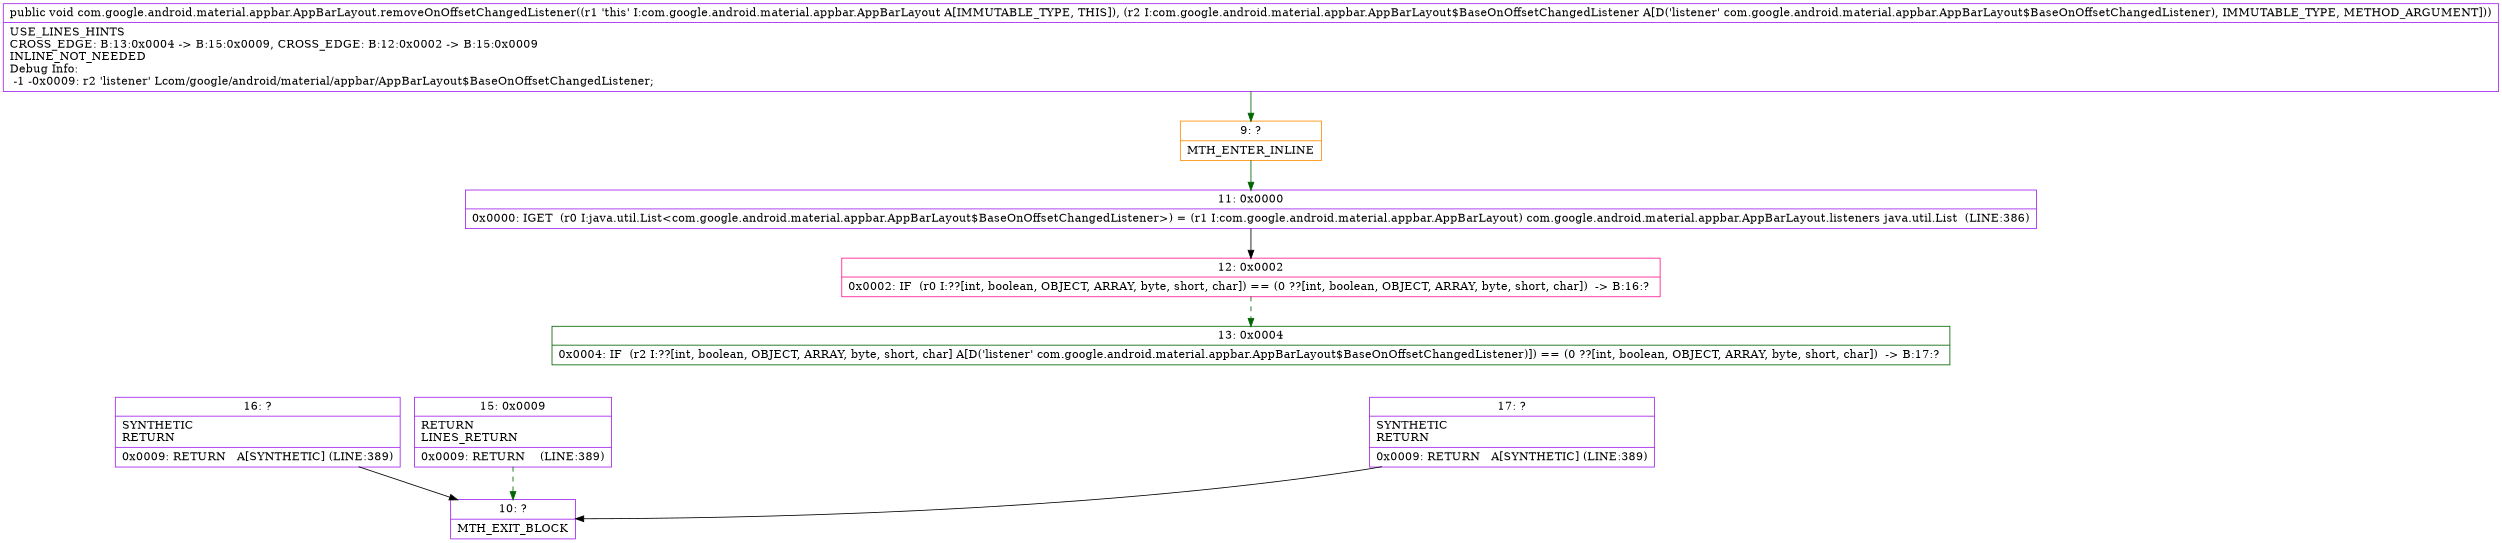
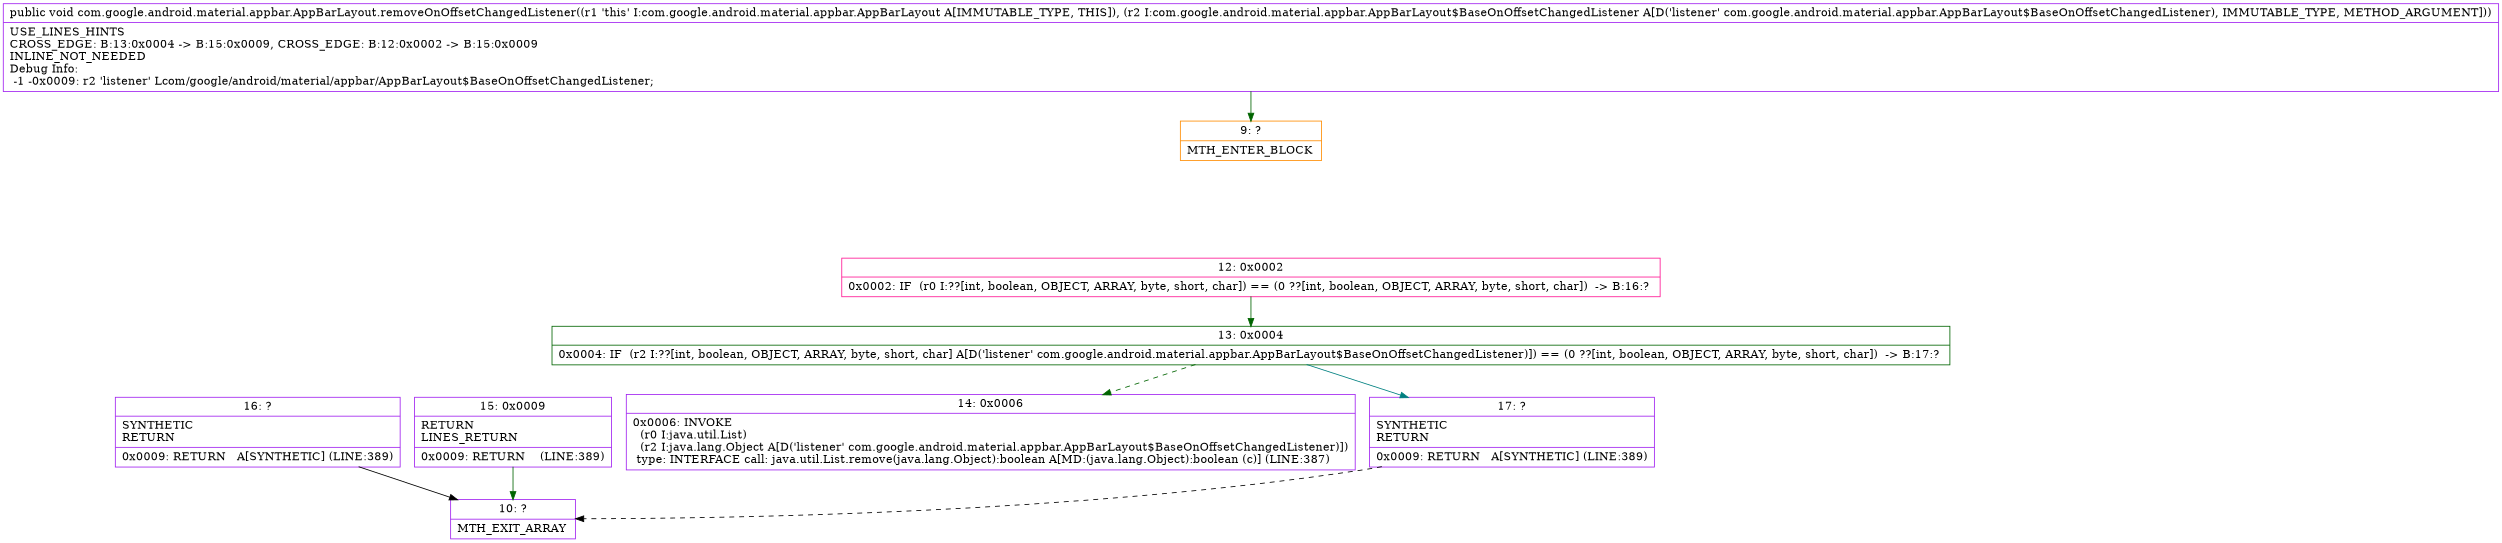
(1251, 150) -> (1250, 150)
(1251, 209) -> none
(1251, 307) -> (1251, 307)
none -> (1354, 380)
none -> (991, 432)
(513, 479) -> (513, 479)
(984, 507) -> (984, 507)
(513, 529) -> (512, 529)
